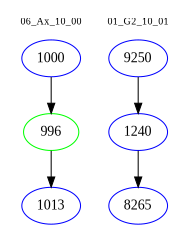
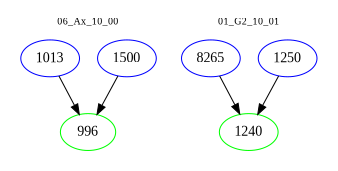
(51, 58) -> (127, 58)
(138, 58) -> (288, 58)
(138, 132) -> (249, 132)
(51, 164) -> (67, 91)
(138, 164) -> (227, 90)
